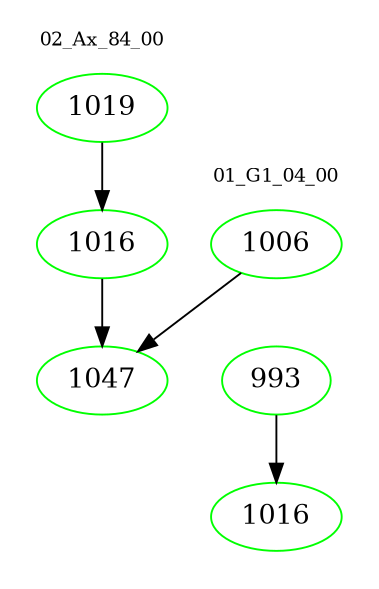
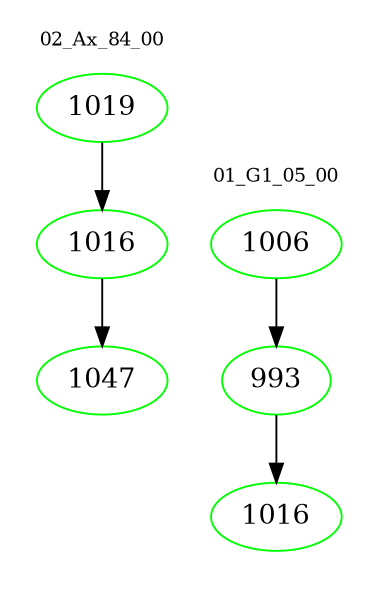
(276, 177) -> (276, 177)
(208, 298) -> (276, 303)
